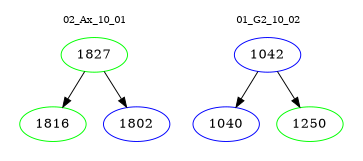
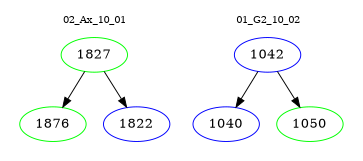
(53, 124) -> (53, 124)
(137, 124) -> (137, 124)
(310, 124) -> (310, 124)
